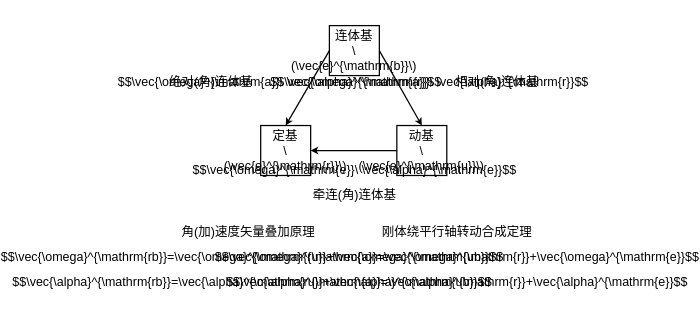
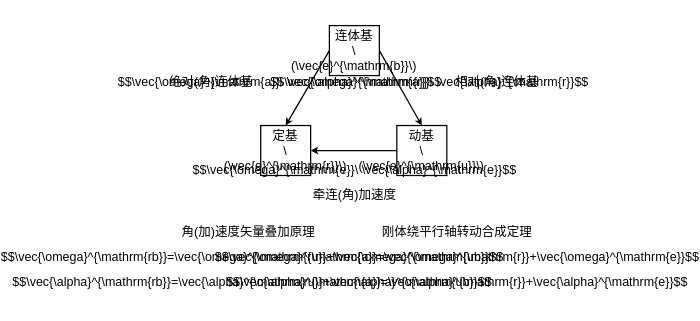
(355, 194) -> (355, 194)
